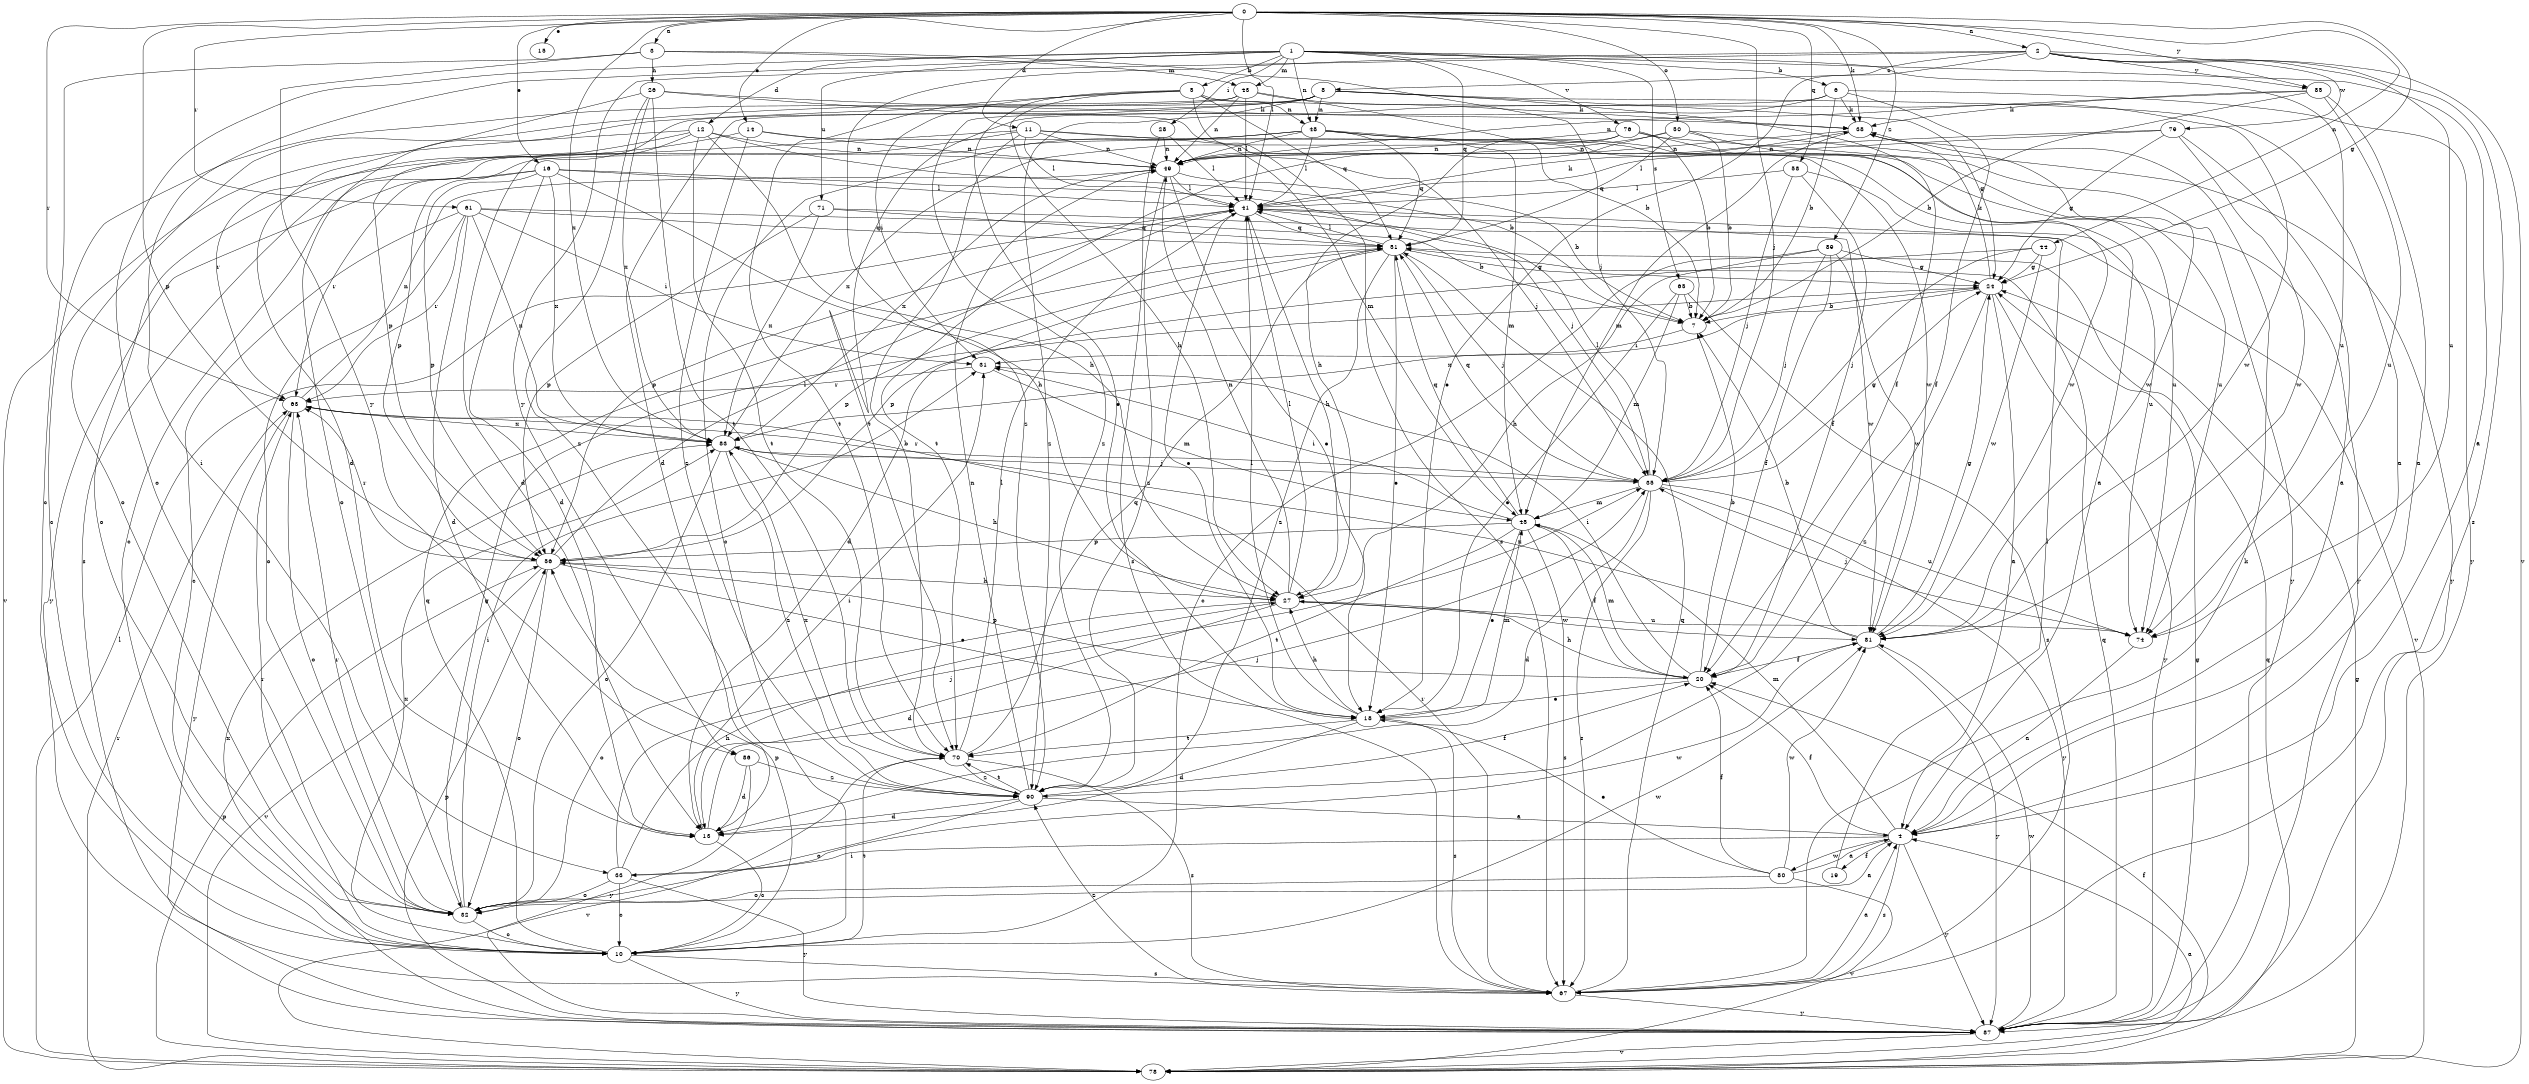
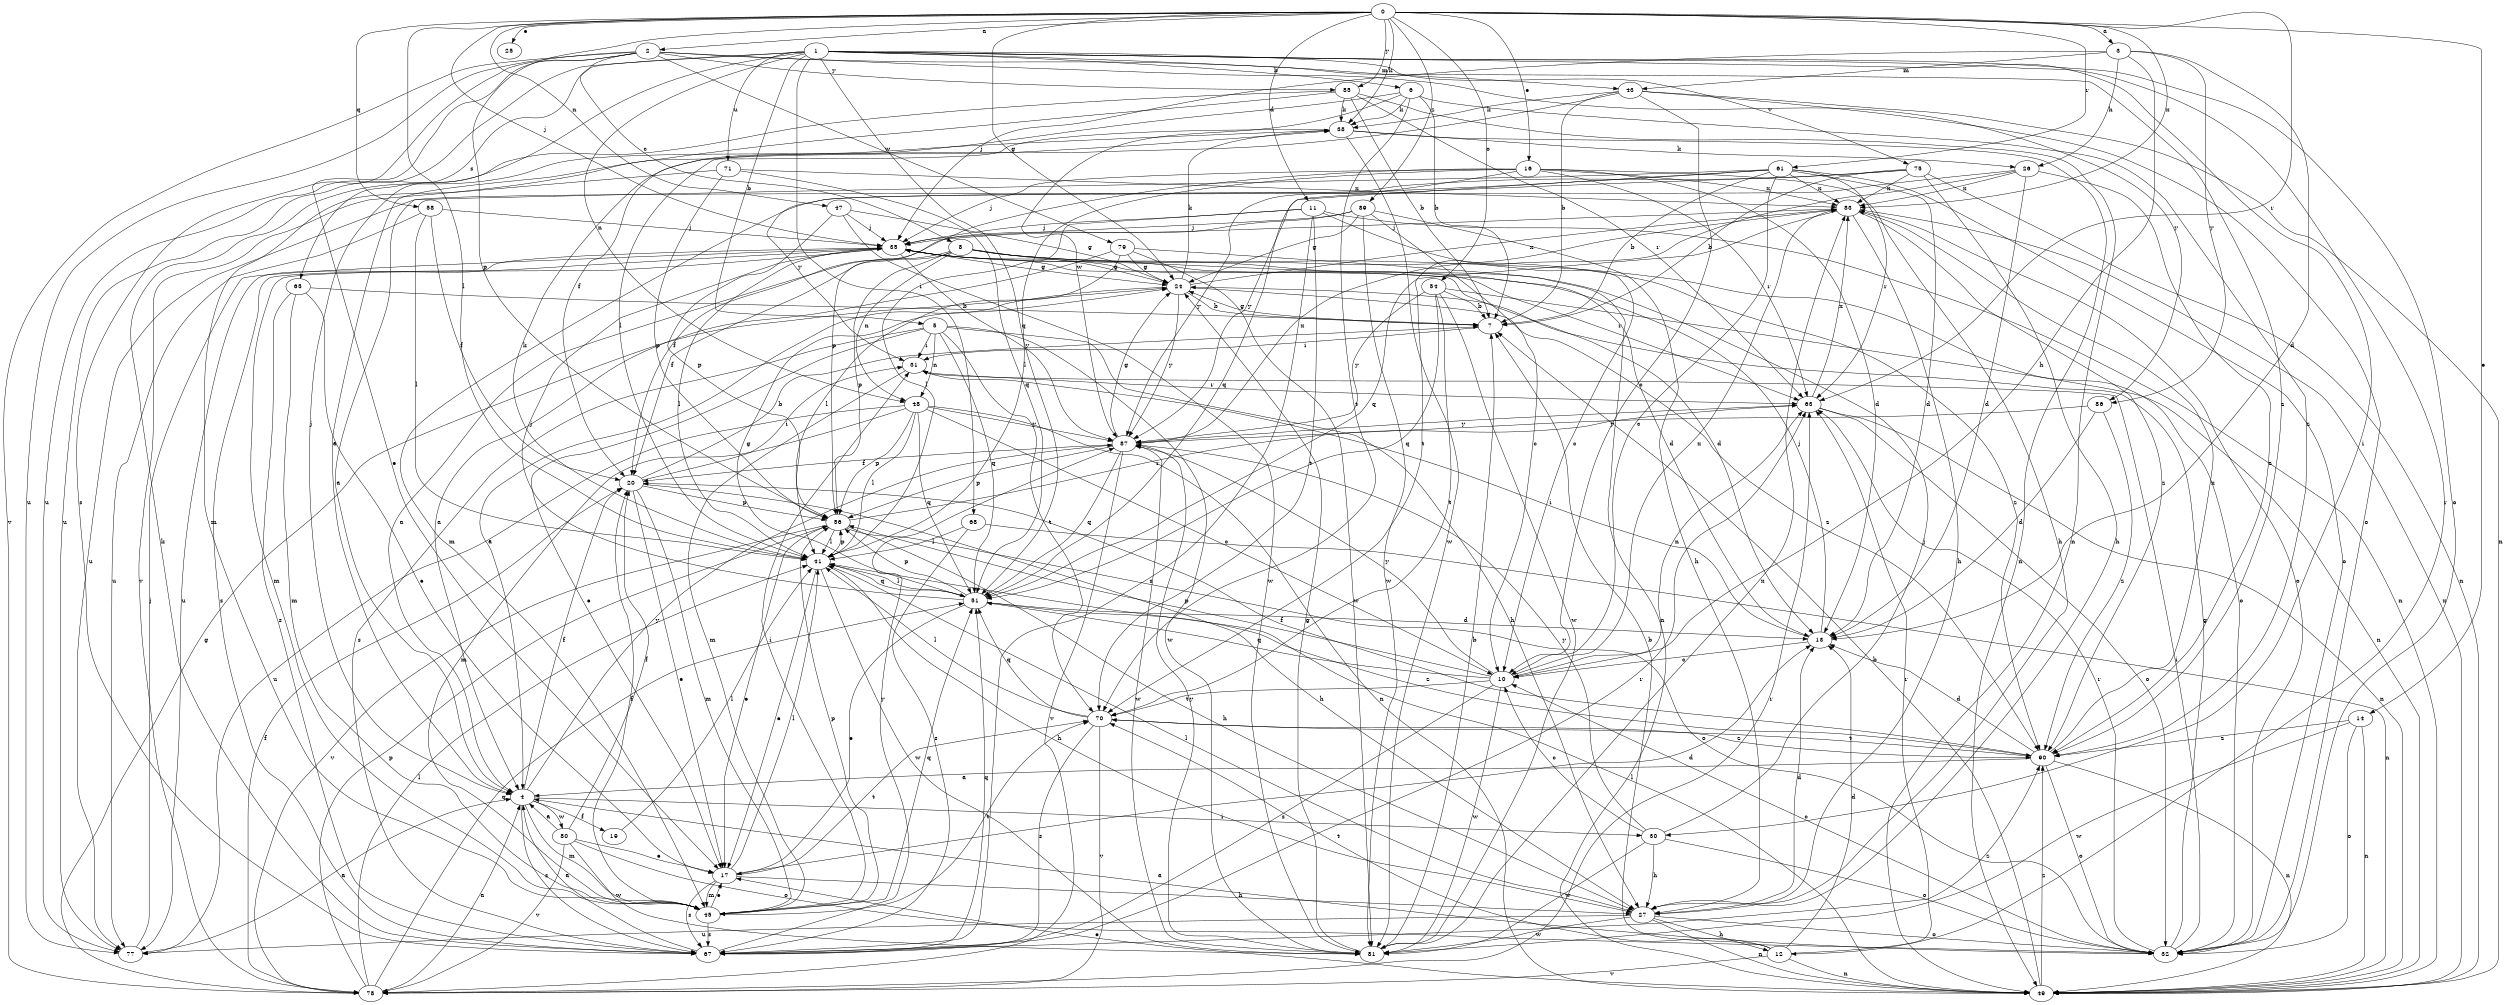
(542, 51) -> (509, 51)
(777, 90) -> (2446, 503)
(1519, 117) -> (1682, 153)
(1163, 130) -> (973, 522)
(1628, 130) -> (1918, 169)
(1677, 130) -> (1434, 287)
(1901, 199) -> (859, 190)
none -> (1586, 209)
(2044, 247) -> (839, 208)
(666, 287) -> (800, 267)
none -> (1334, 319)
(993, 335) -> (1709, 934)
(1491, 404) -> (1383, 361)
none -> (2241, 407)
(906, 444) -> (1311, 463)
(2478, 444) -> (311, 424)
(46, 503) -> (2042, 365)
(2472, 562) -> (1080, 267)
(2140, 640) -> (131, 954)
(1787, 659) -> (868, 460)
(263, 679) -> (1677, 542)
(1368, 719) -> (725, 876)
(619, 876) -> (1654, 836)
